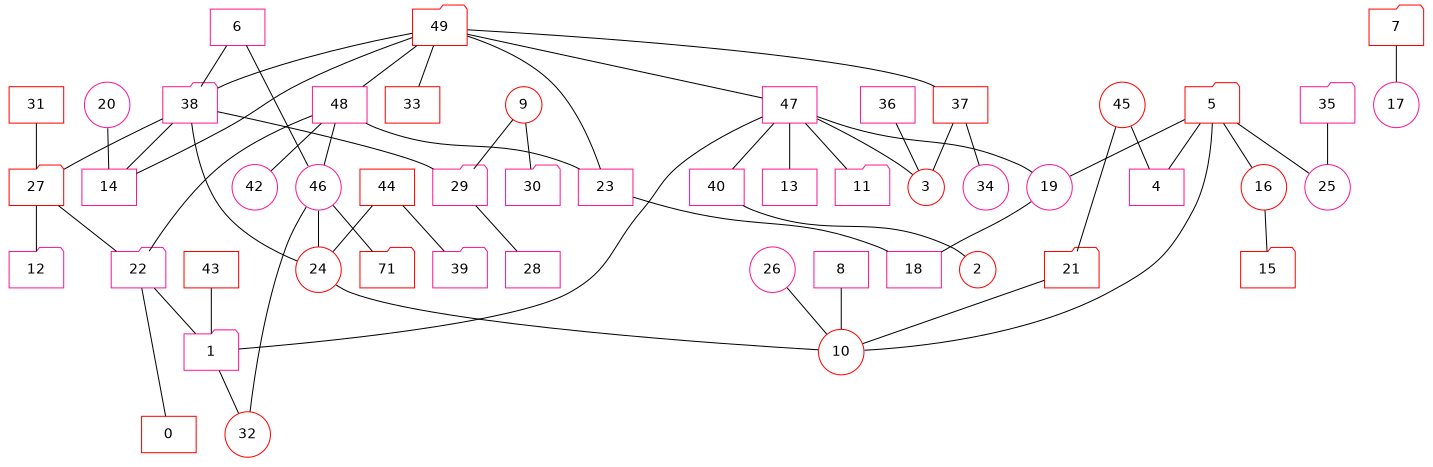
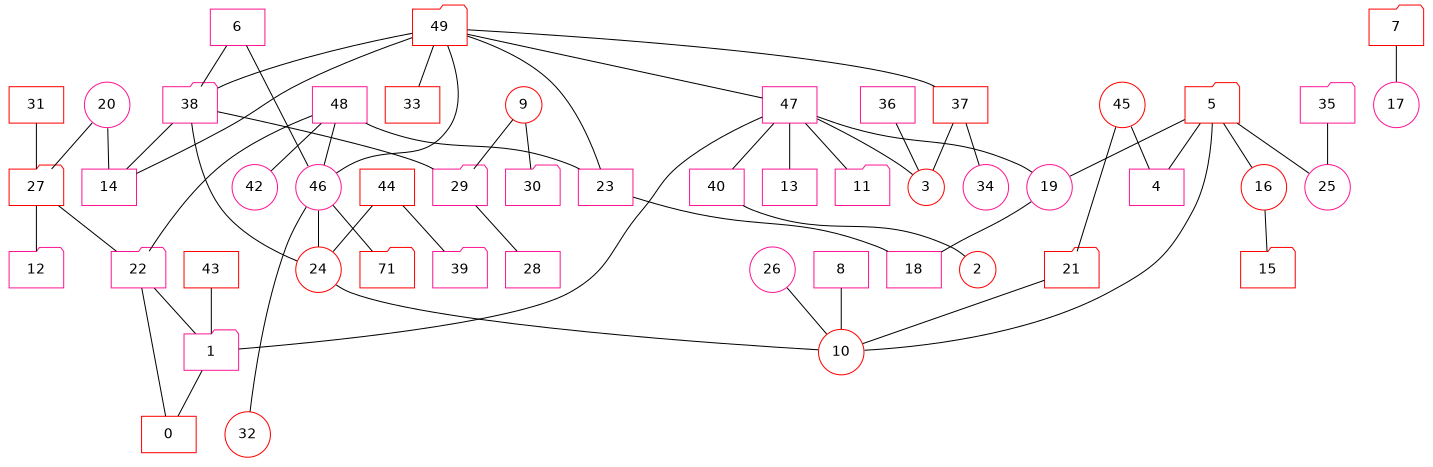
(390, 66) -> (443, 135)
(115, 142) -> (72, 146)
(229, 392) -> (190, 393)
